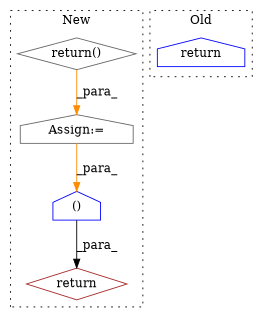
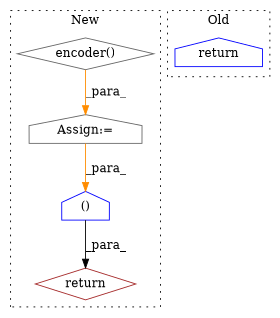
(77, 54) -> (86, 54)
